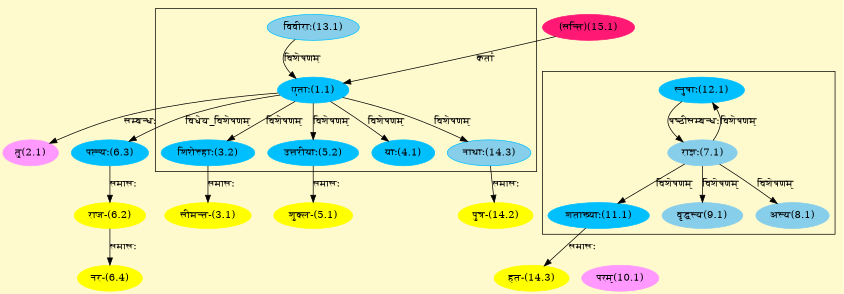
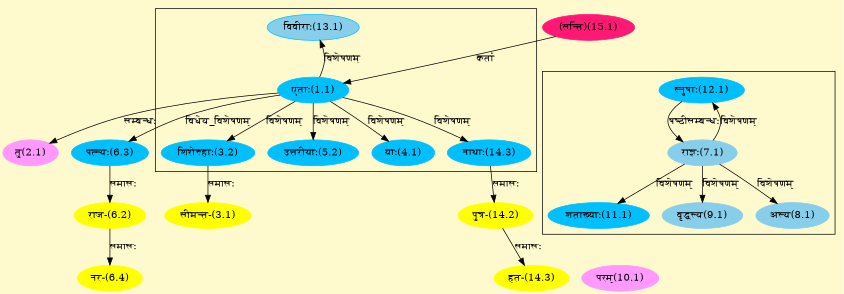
(284, 55) -> (324, 62)
(489, 153) -> (489, 153)
(313, 216) -> none
(568, 245) -> (512, 244)
